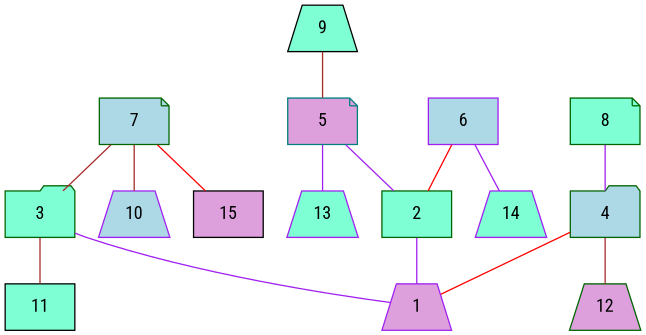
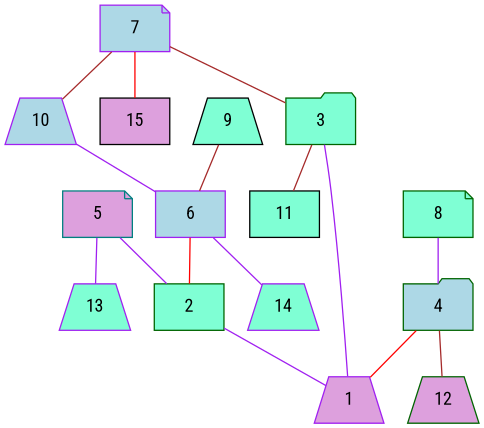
(323, 75) -> (209, 168)
(134, 121) -> (135, 28)
none -> (116, 168)
